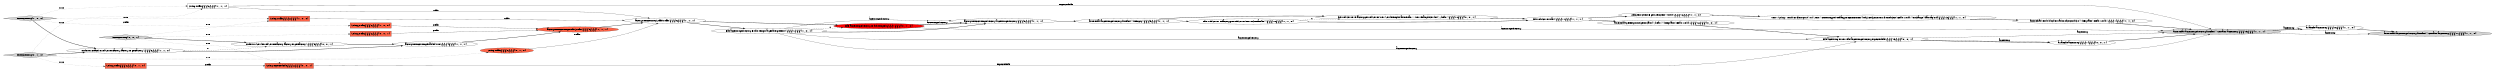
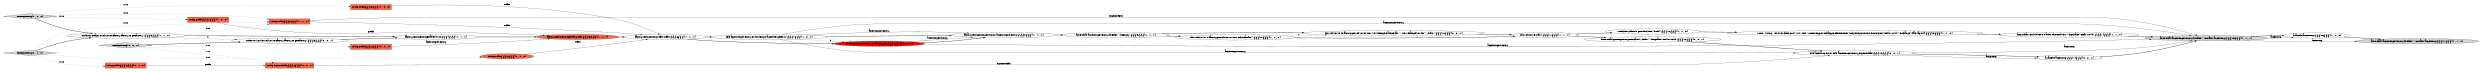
(208, 6) -> (290, 21)
(126, 22) -> (62, 16)
(203, 29) -> (200, 33)
(436, 31) -> (436, 42)
